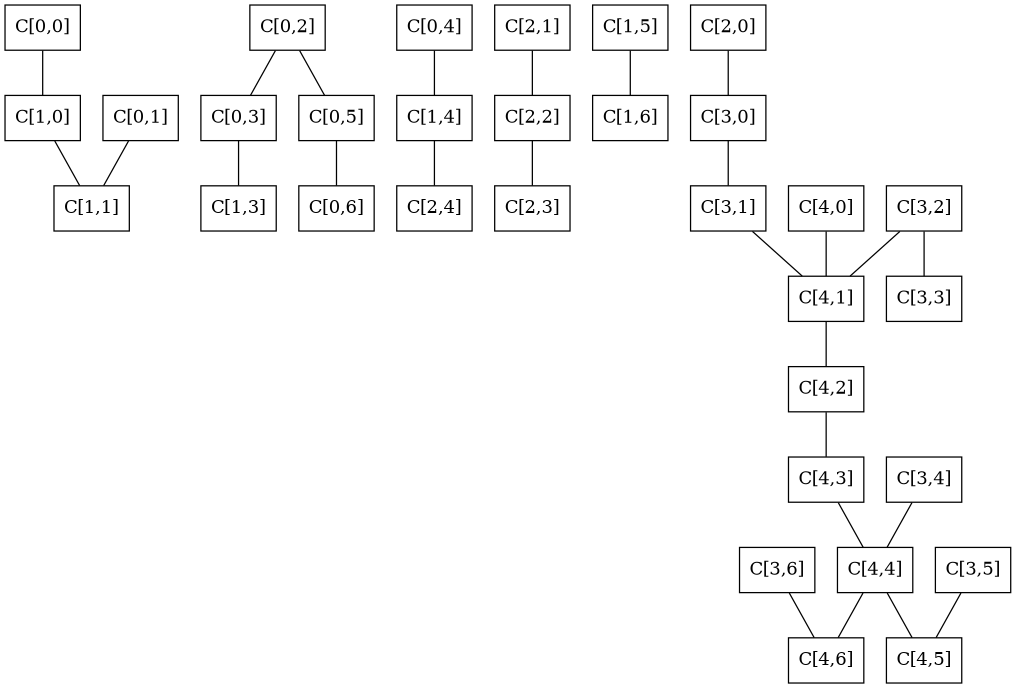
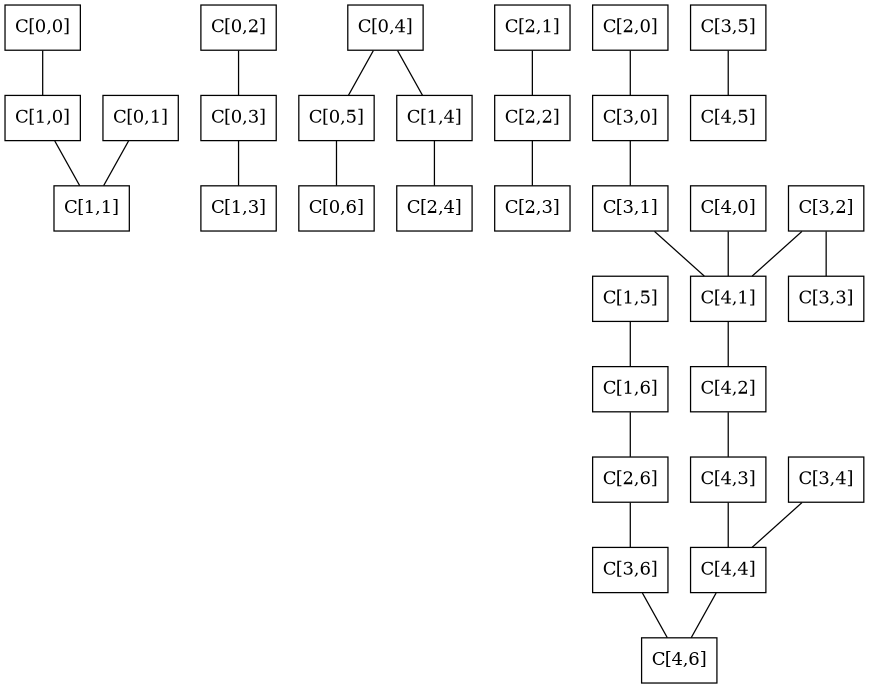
(312, 73) -> (361, 73)
none -> (630, 480)
(900, 615) -> none
